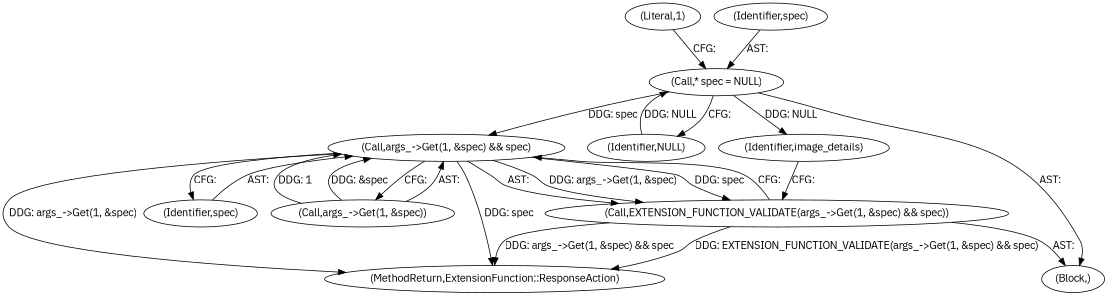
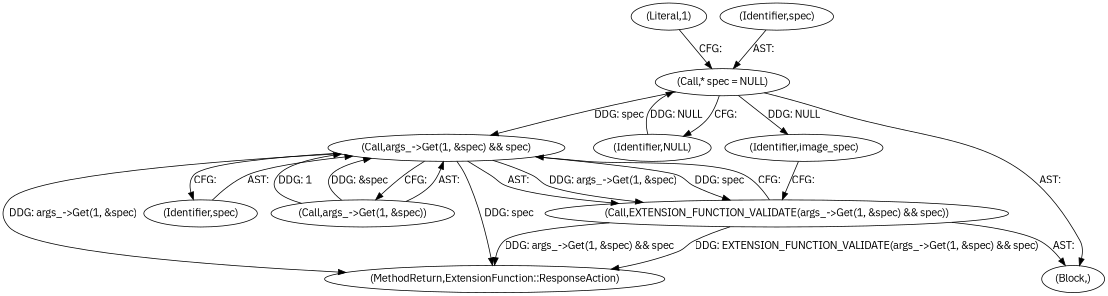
(804, 148) -> (804, 148)
